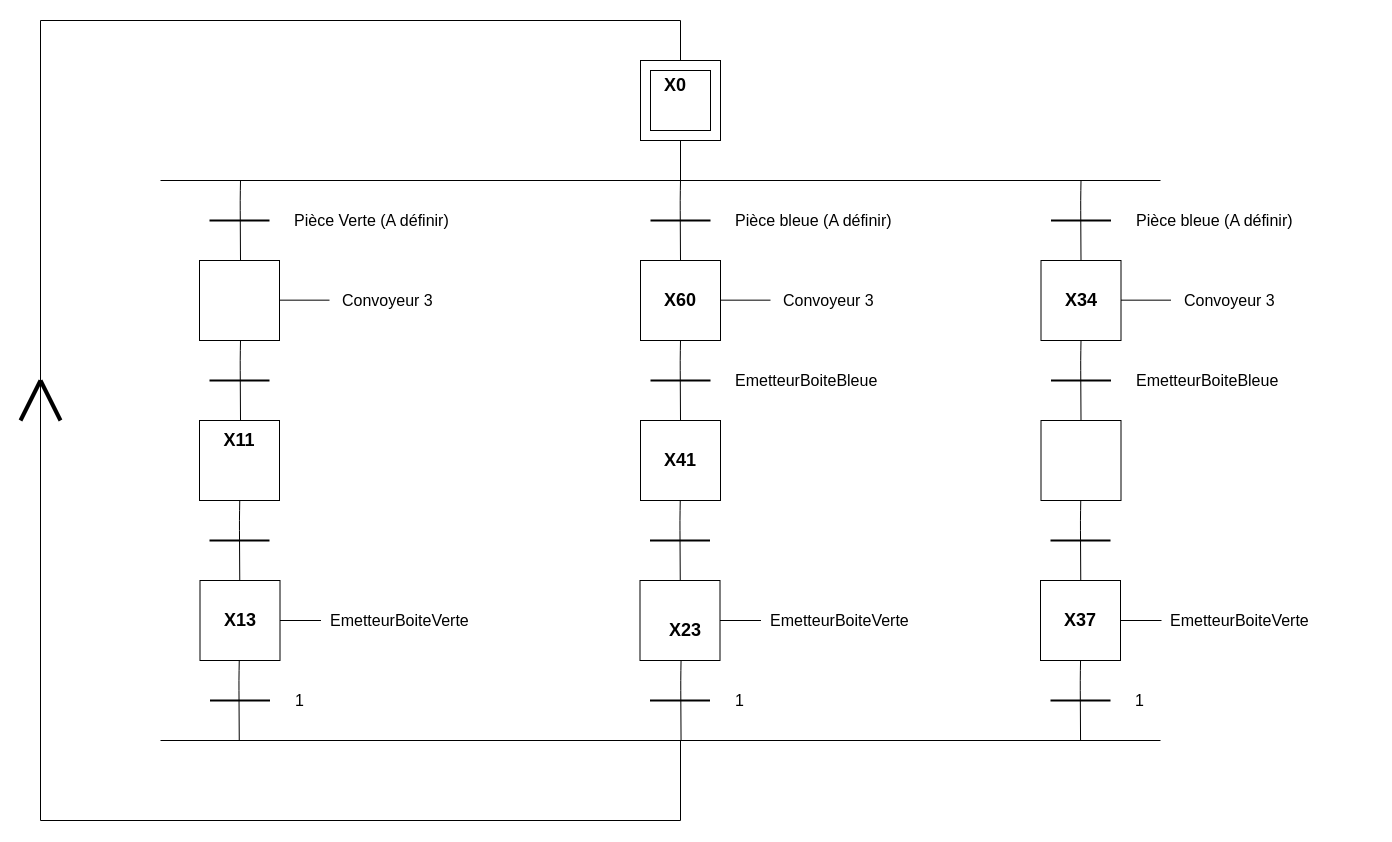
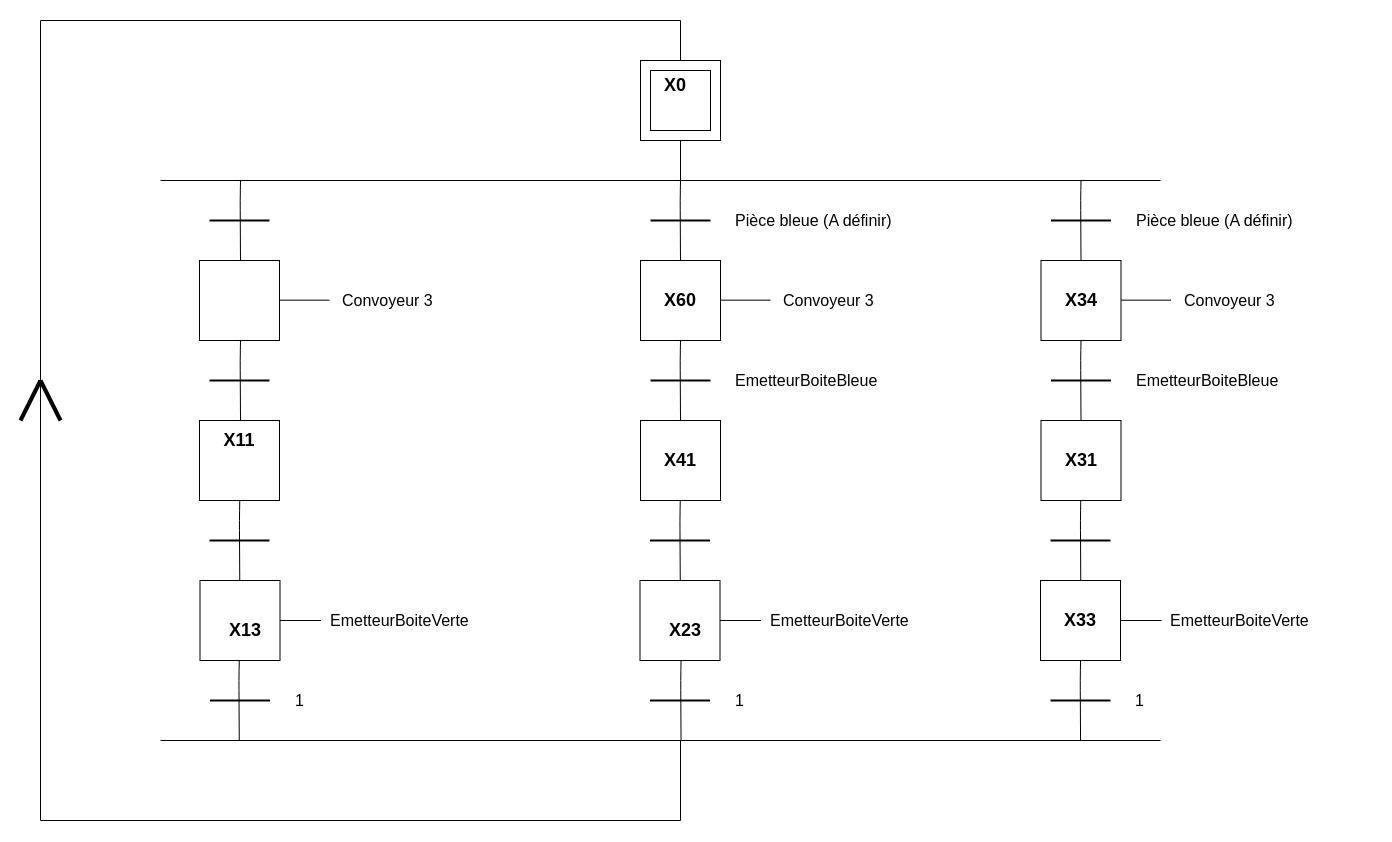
(387, 221) -> none
none -> (1081, 461)
(240, 621) -> (245, 631)
(1081, 621) -> (1081, 621)
